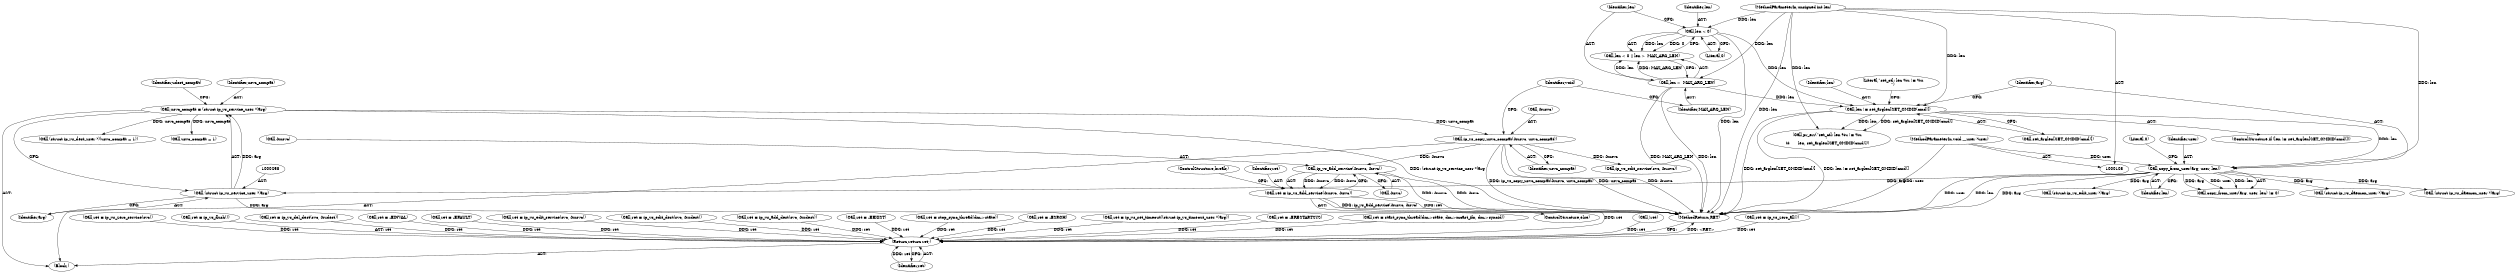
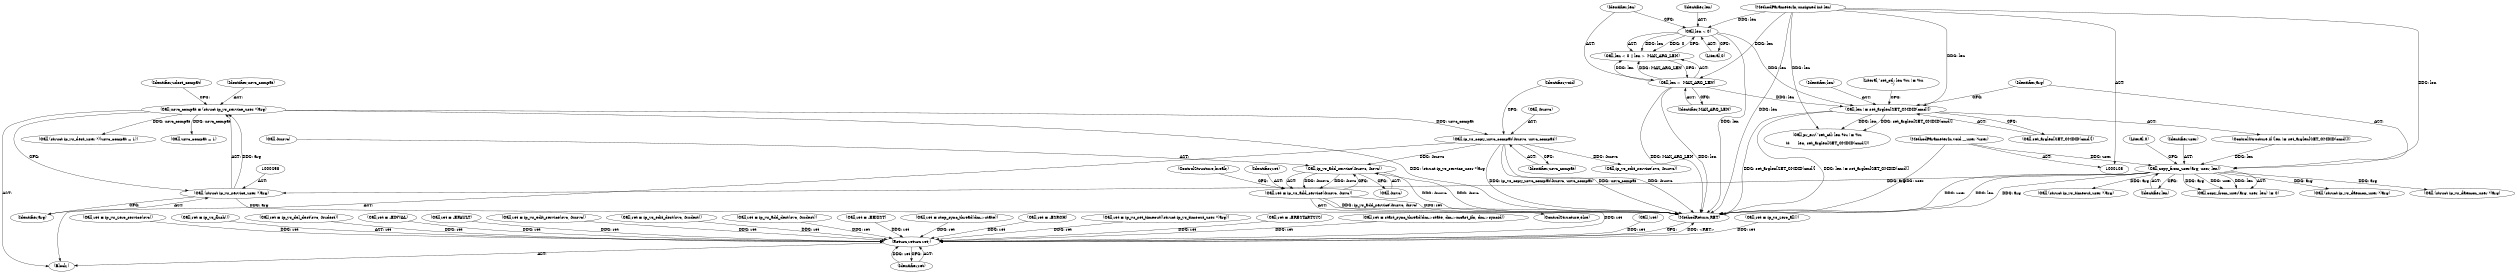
(1629, 96) -> (1698, 94)
(2242, 120) -> (2239, 154)
(2076, 193) -> (2076, 193)
